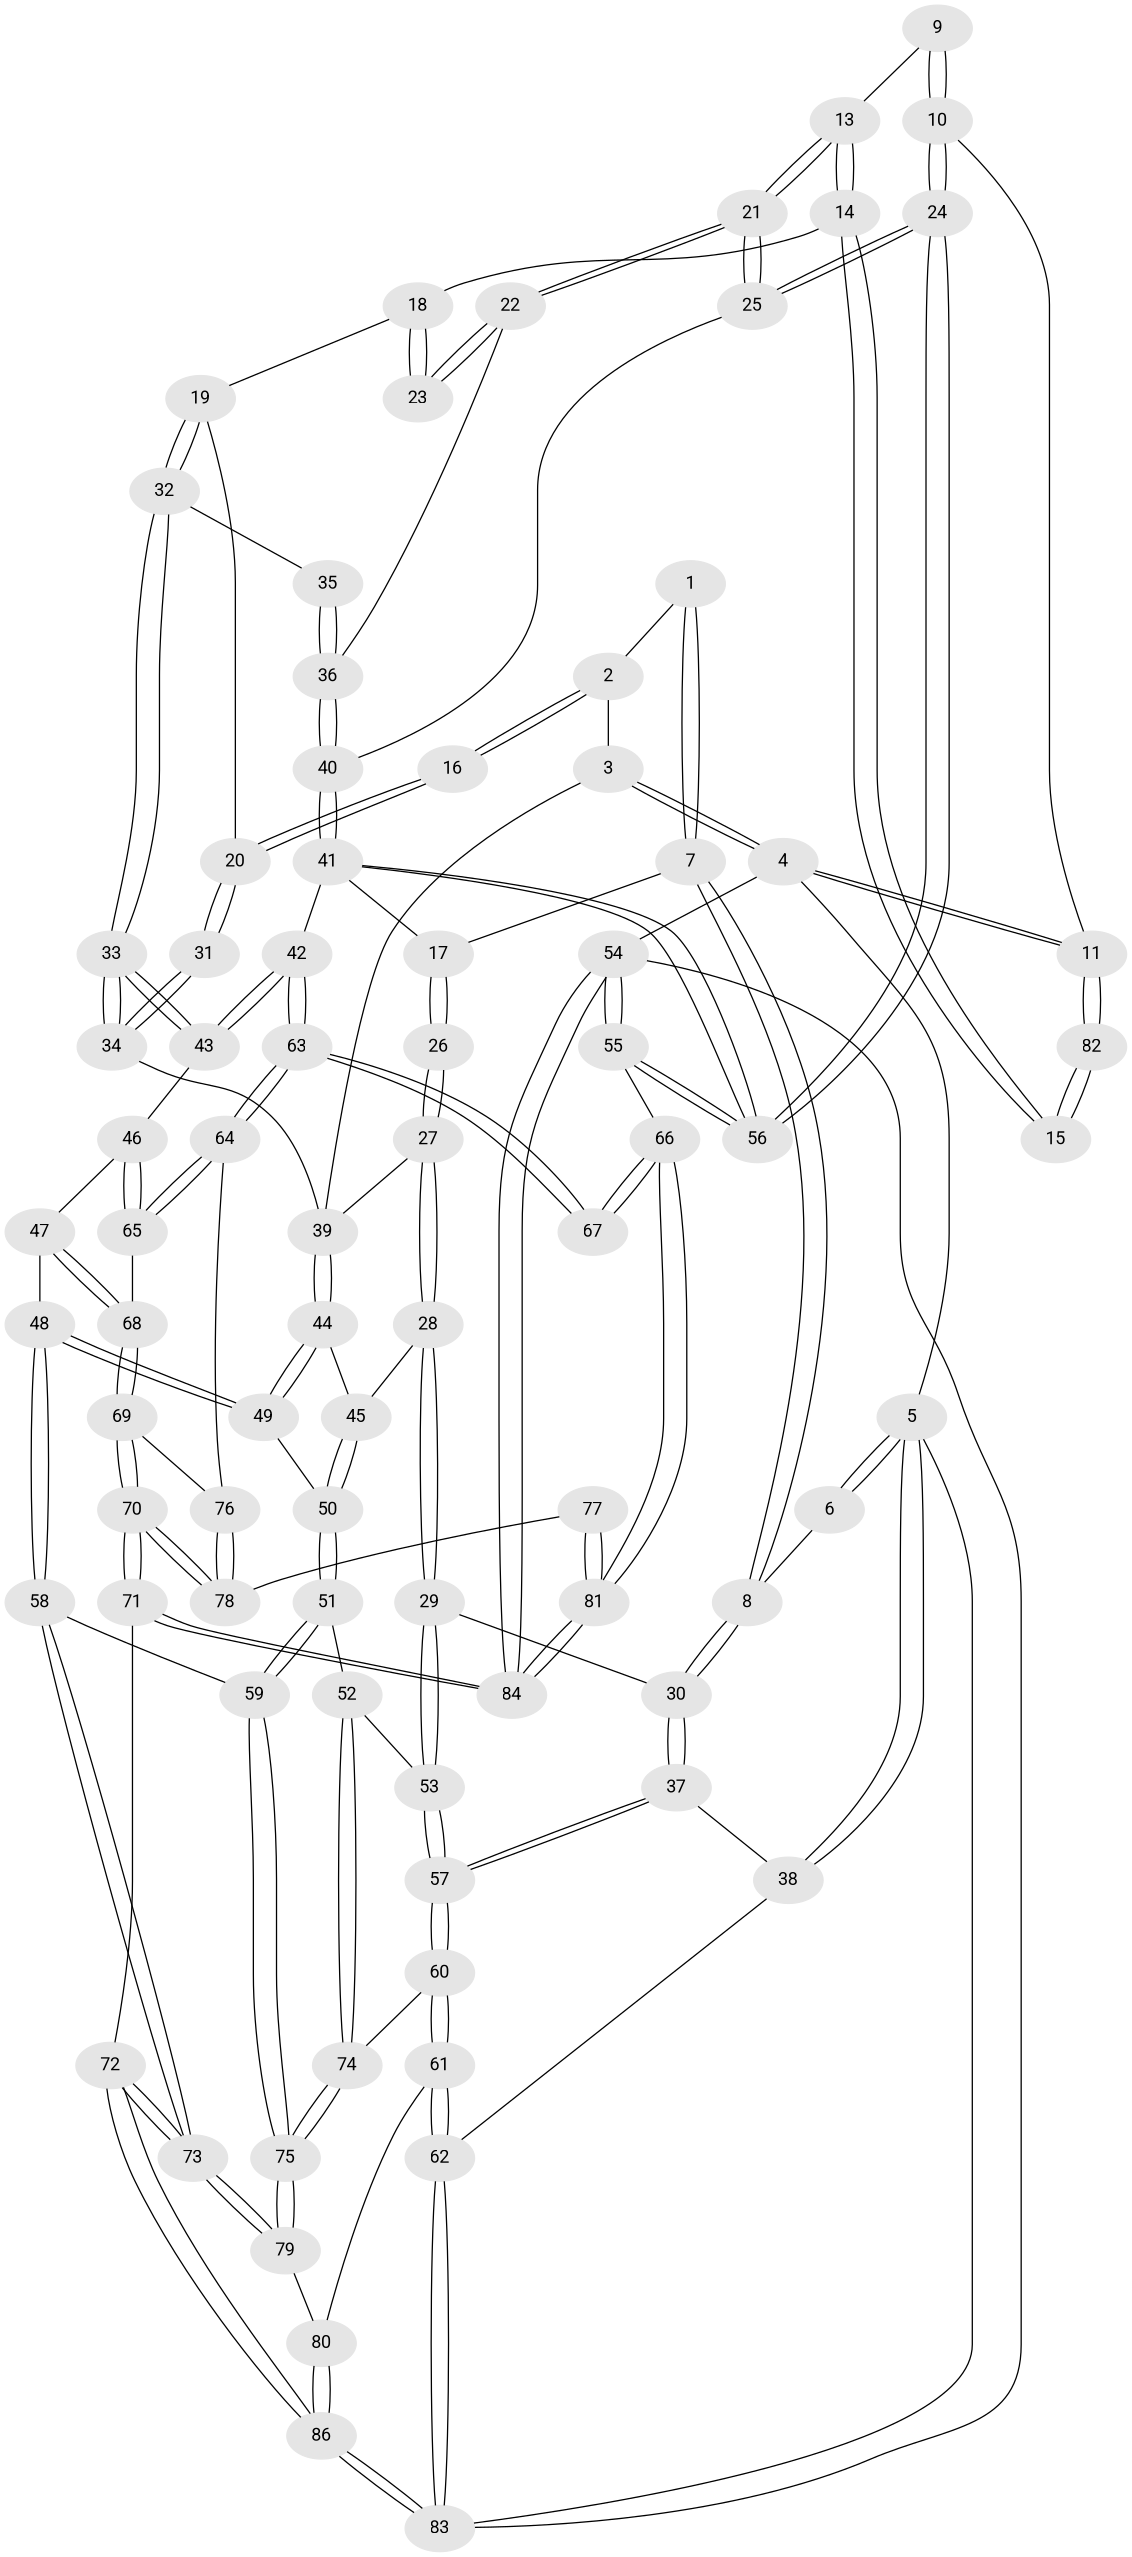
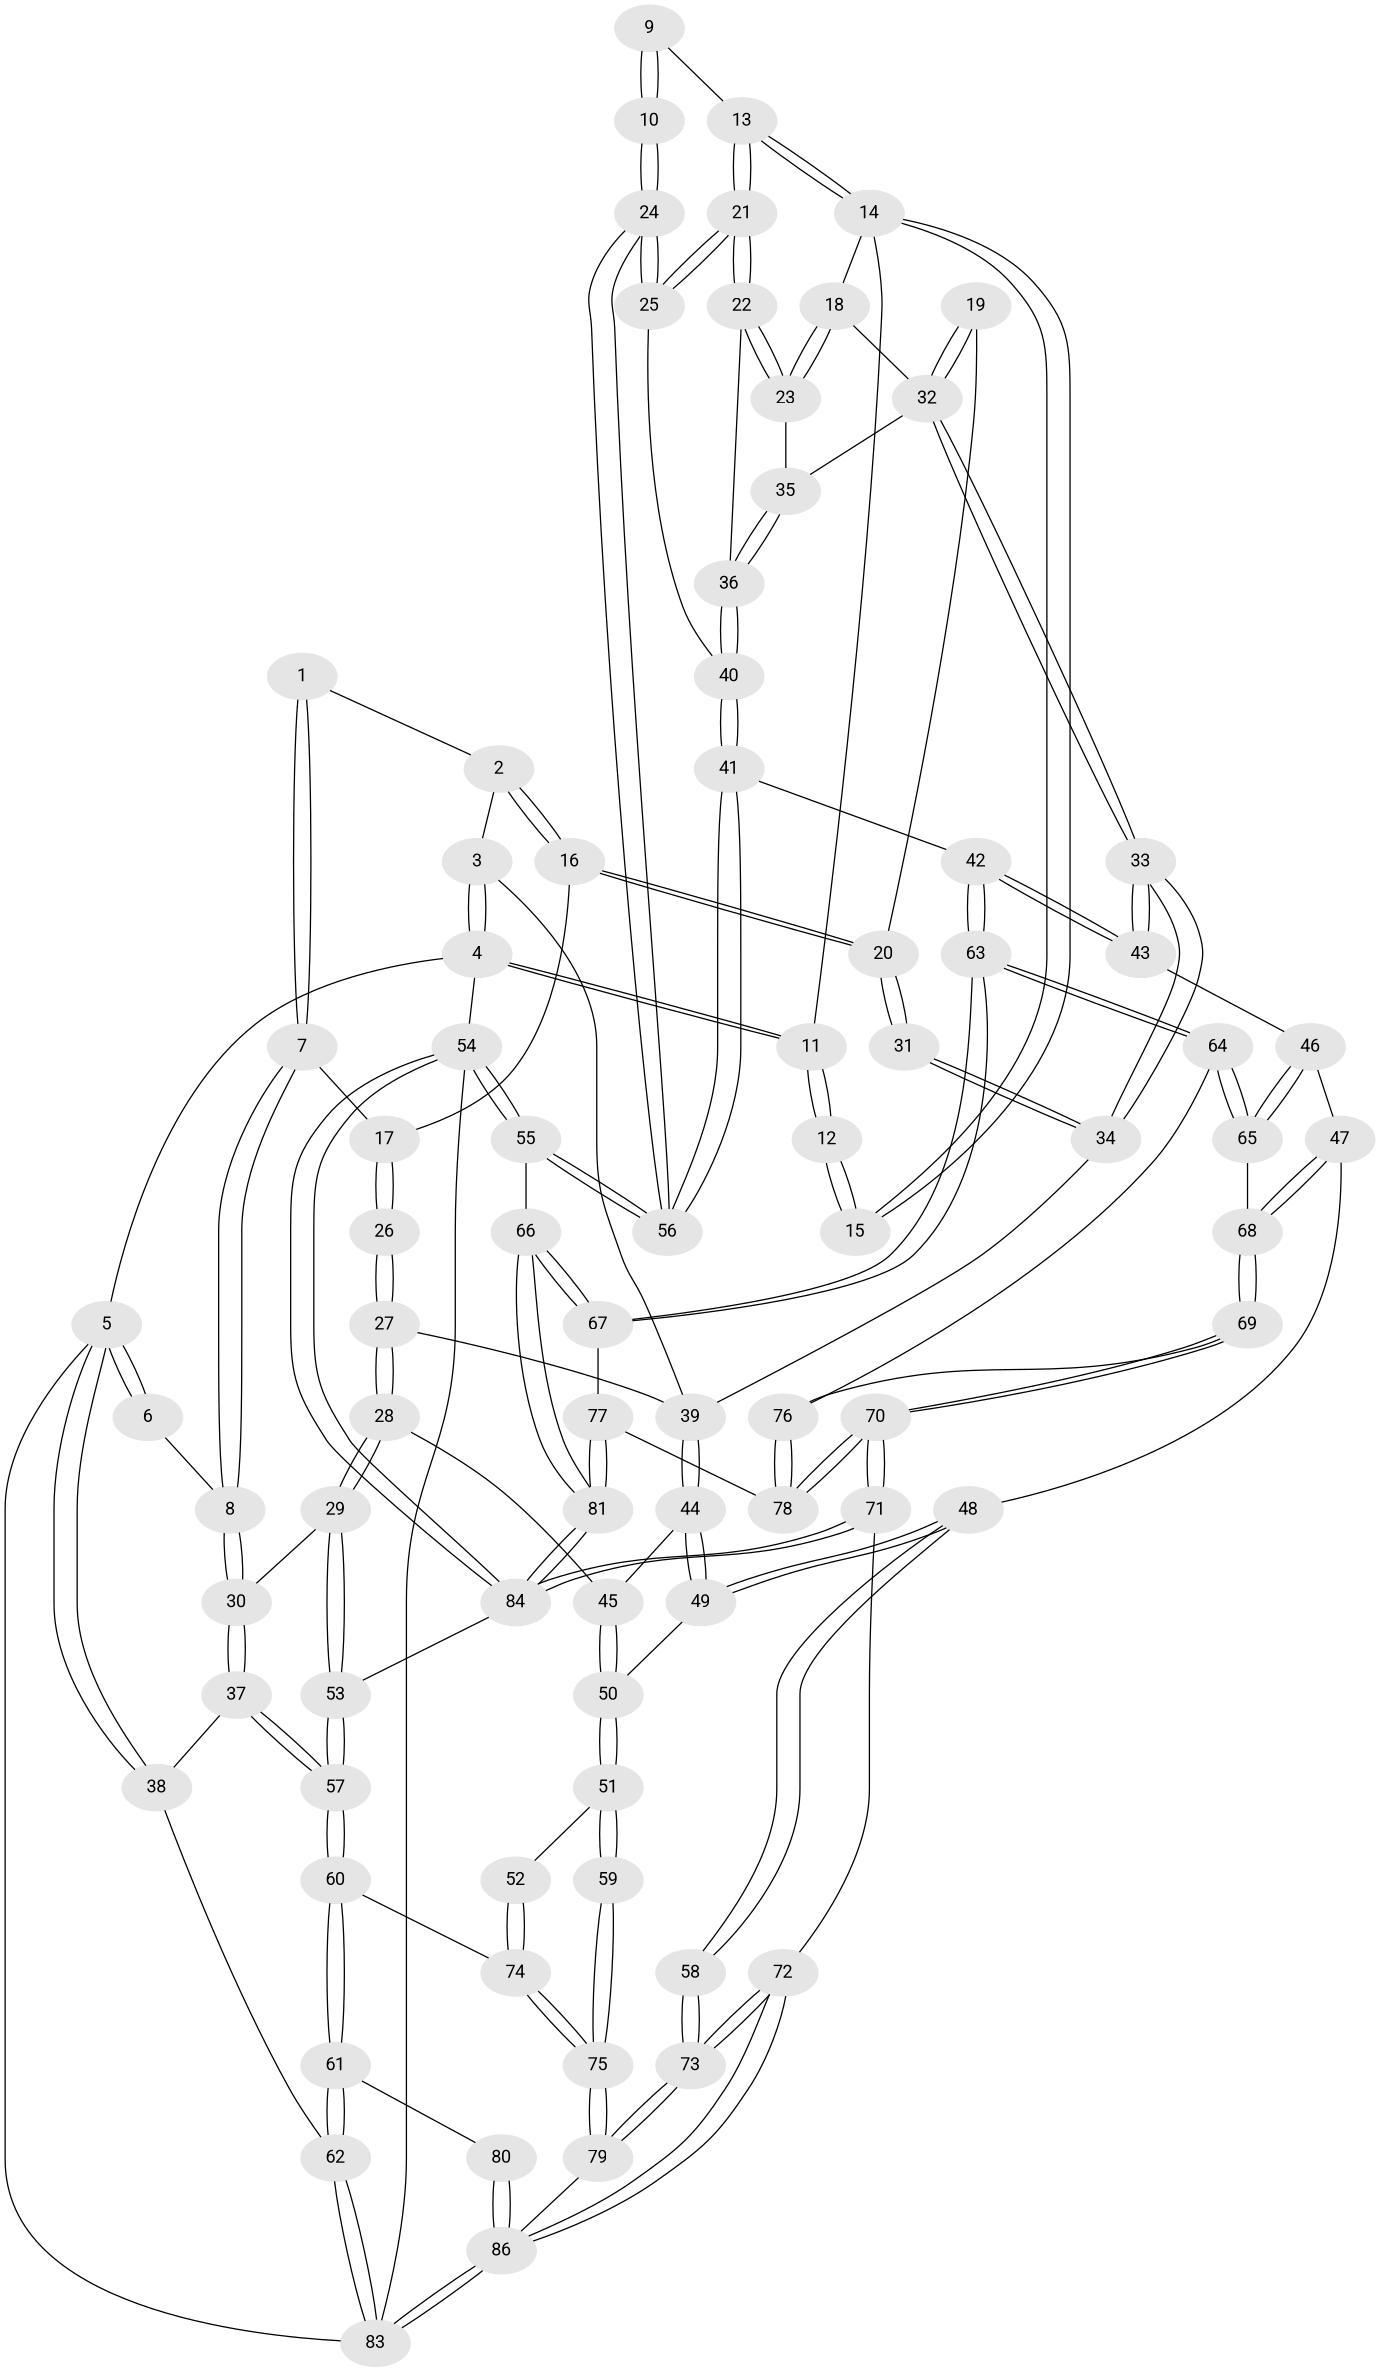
(309, 352) -> (888, 359)
none -> (786, 445)
(1049, 524) -> (859, 631)
(383, 908) -> (534, 1036)
(1092, 1047) -> (827, 1139)
none -> (598, 1370)
(146, 1651) -> none
(388, 1741) -> (426, 1649)
(304, 2297) -> (550, 2204)
